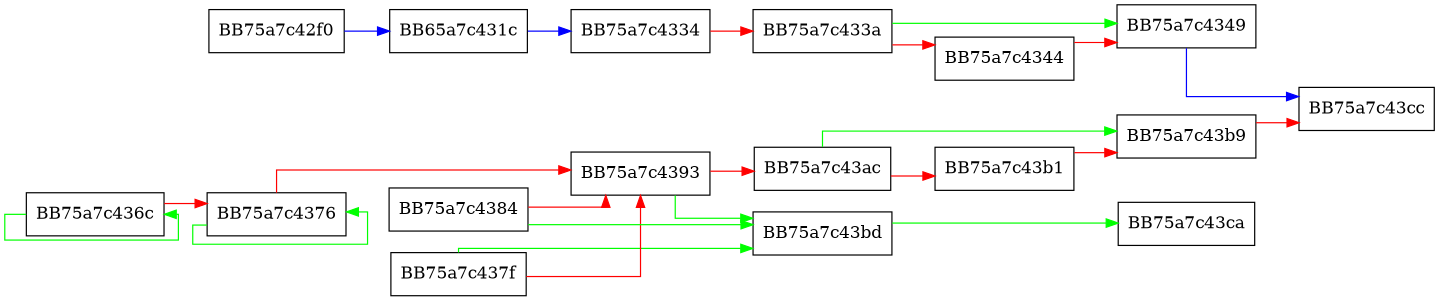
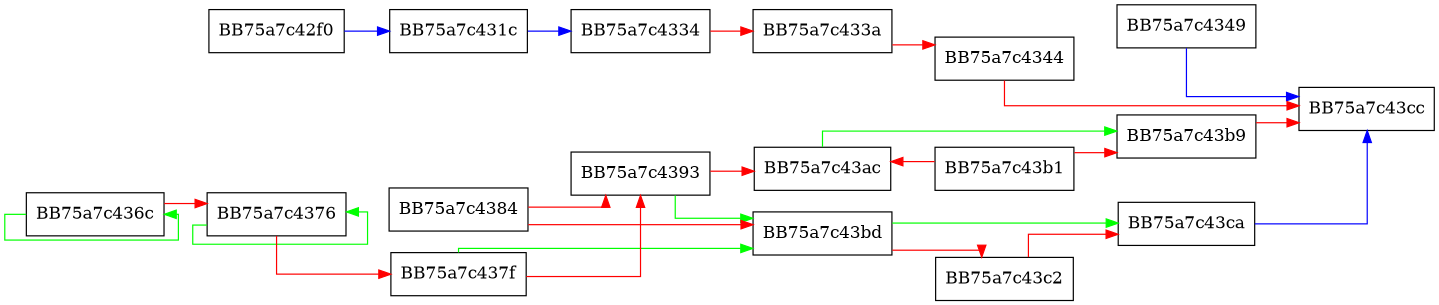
(999, 23) -> none
(459, 31) -> (459, 31)
(1090, 43) -> (1133, 106)
(406, 170) -> (309, 274)
(907, 176) -> (919, 162)
none -> (1352, 224)
(629, 225) -> (629, 225)
none -> (1004, 279)
